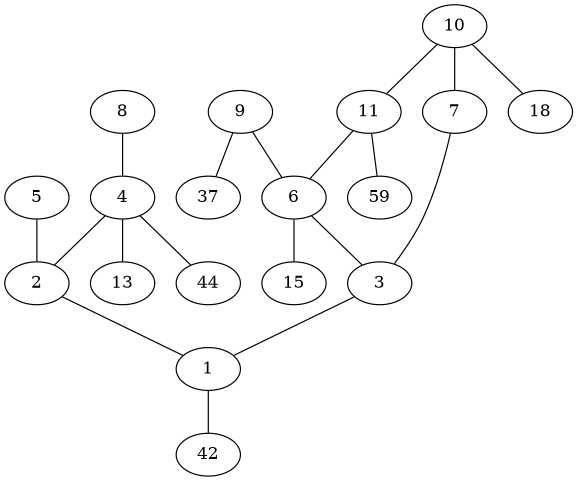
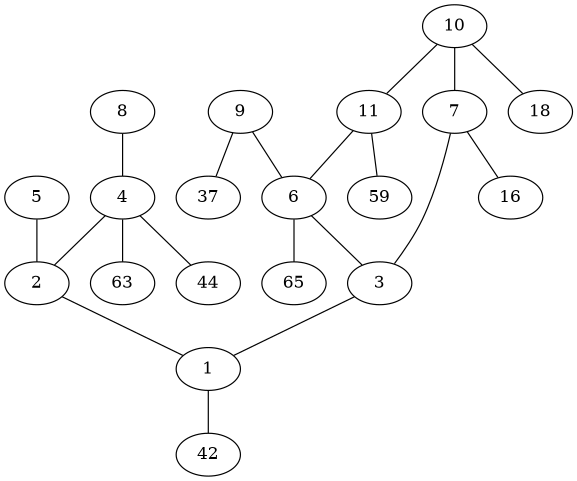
none -> (511, 198)
(123, 283) -> (123, 283)
(294, 283) -> (294, 283)
